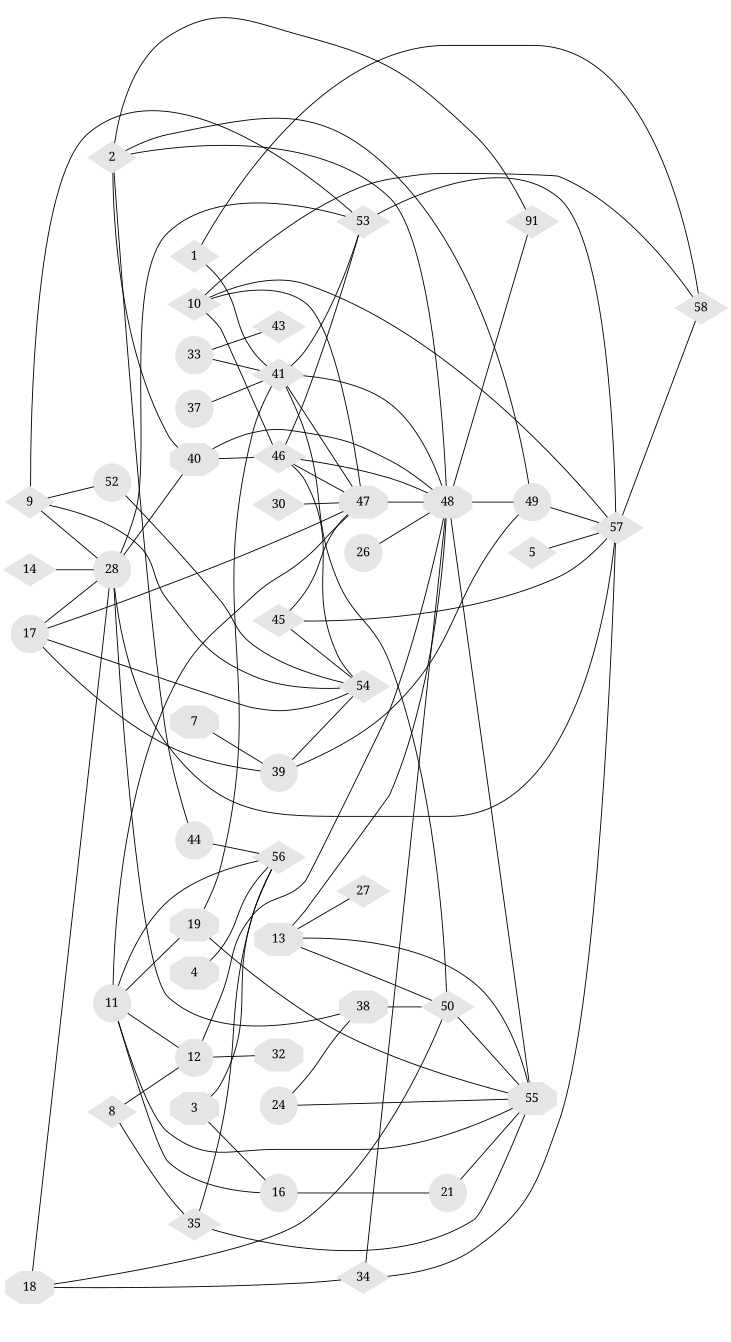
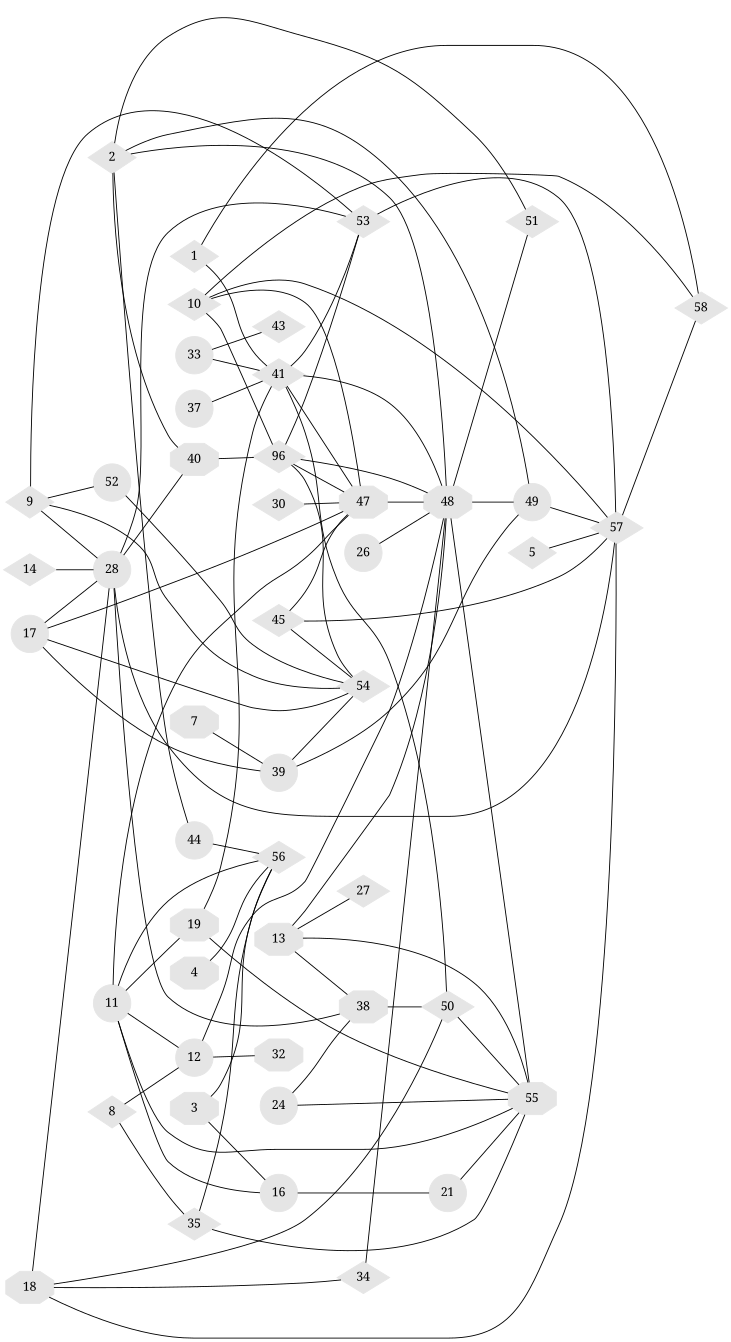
(532, 222) -> (532, 222)
(327, 437) -> none
(279, 457) -> (279, 457)
(588, 957) -> (575, 1173)
(367, 974) -> (321, 973)
